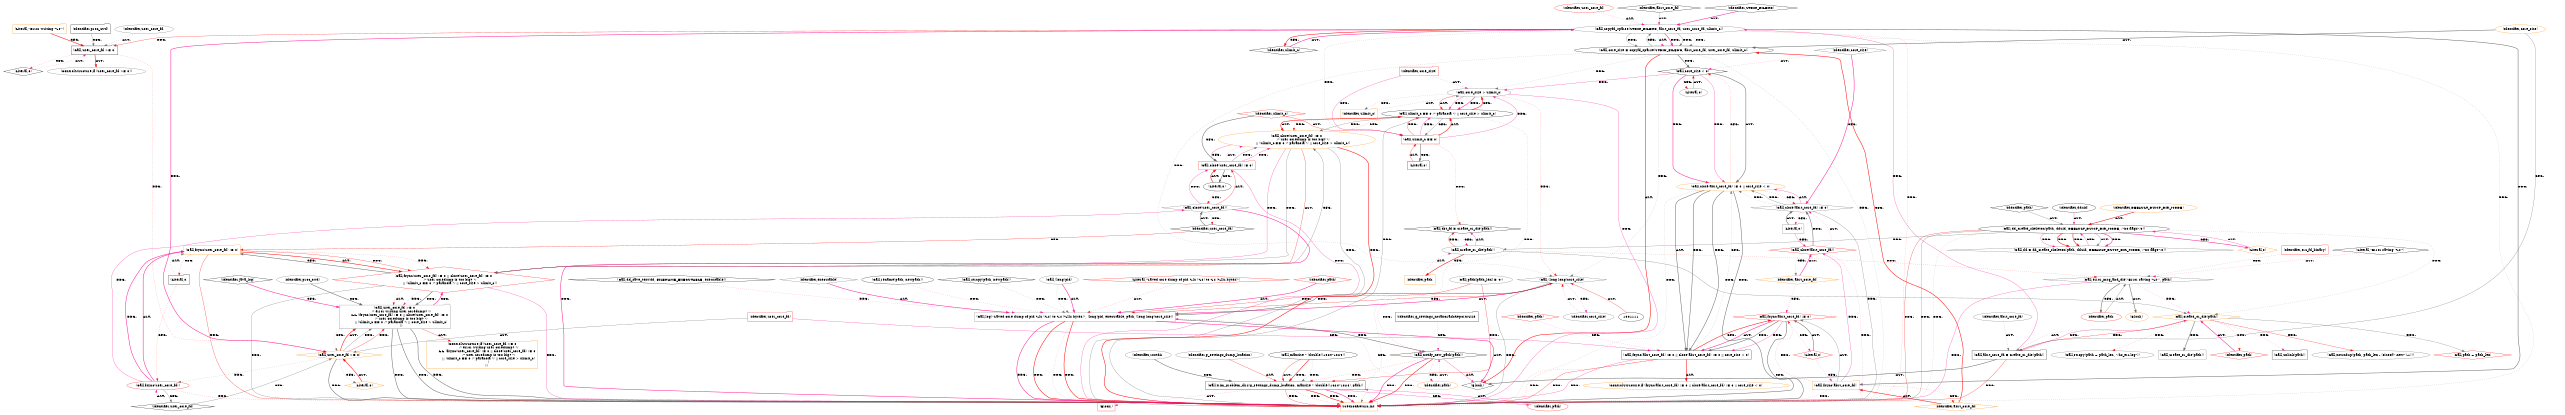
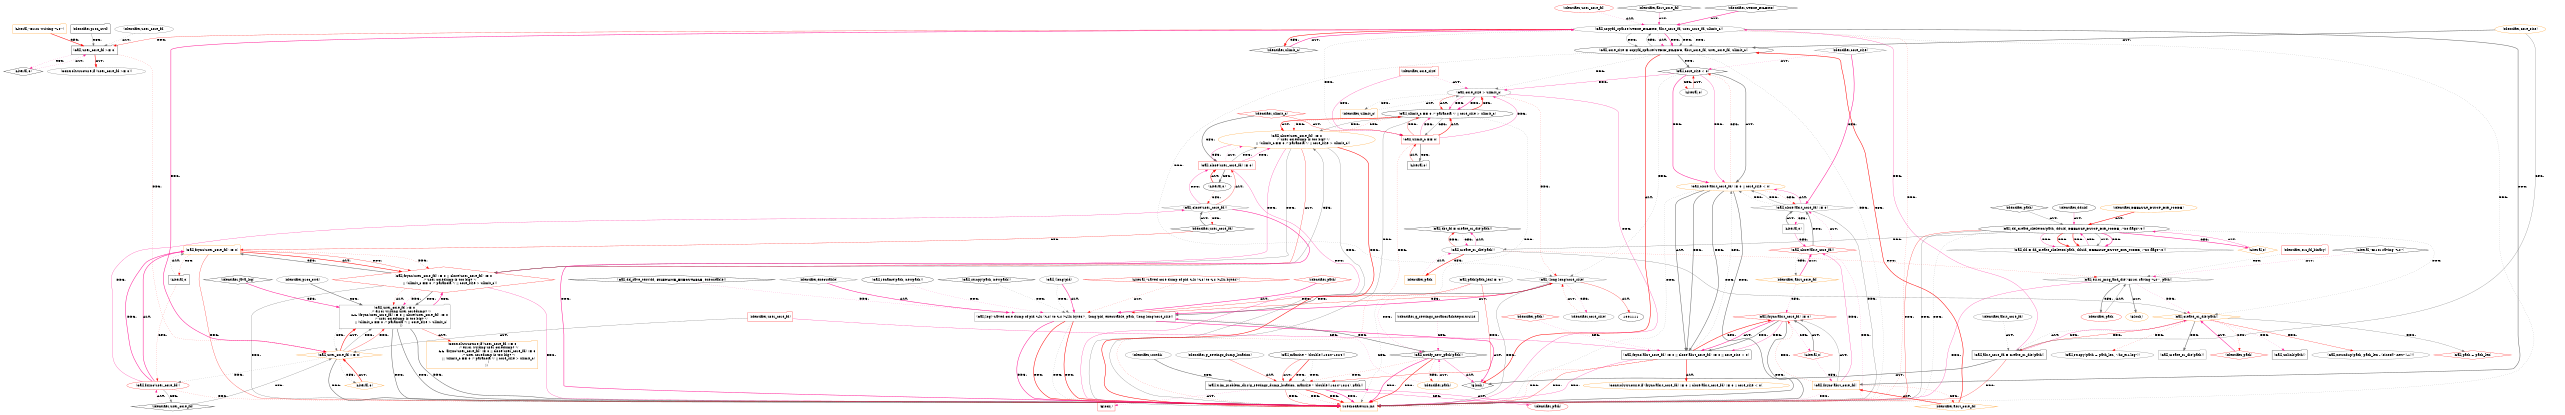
(1456, 178) -> (1242, 339)
(1601, 297) -> (1608, 291)
(1781, 375) -> (1781, 375)
